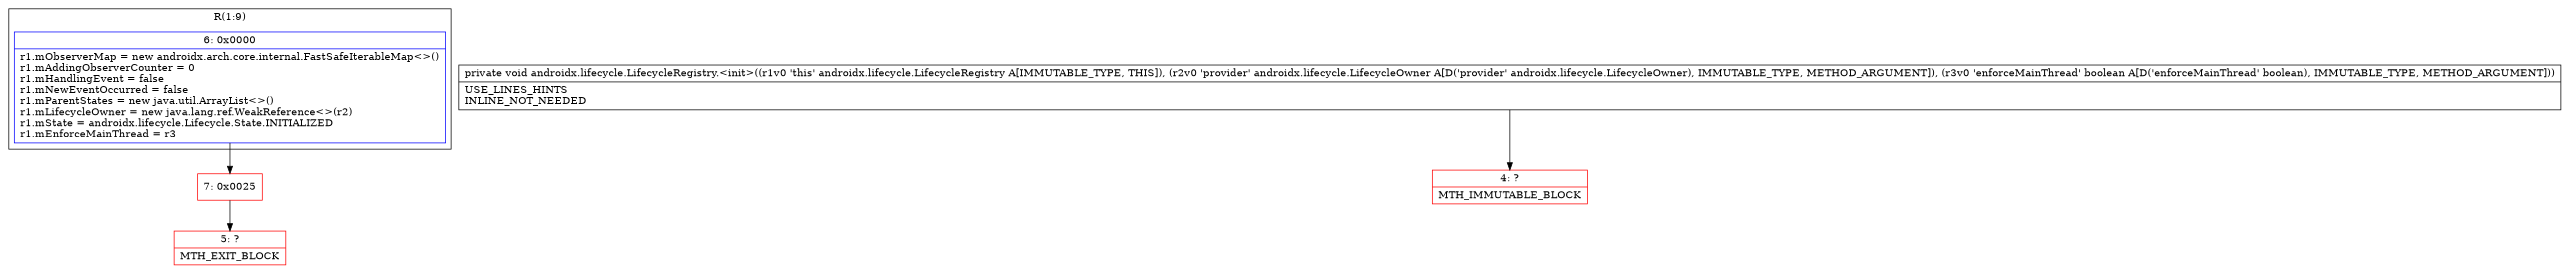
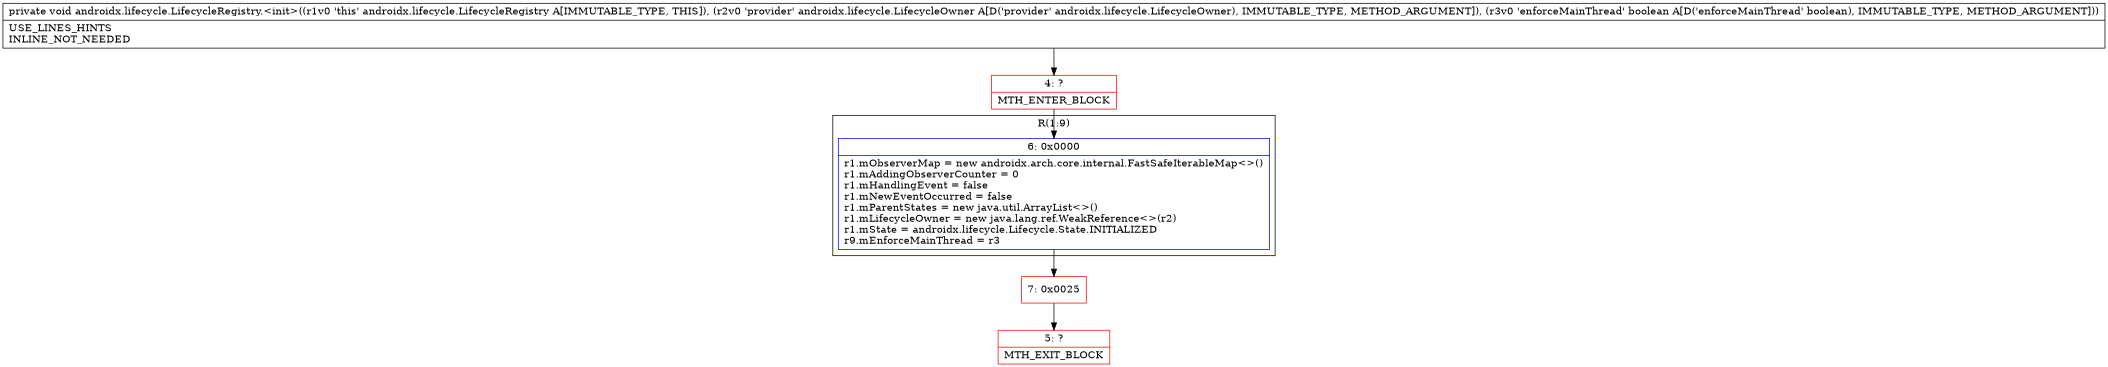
none -> (1054, 120)
(98, 134) -> (922, 241)
(1510, 195) -> (1054, 100)
